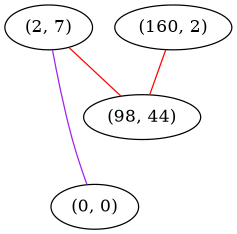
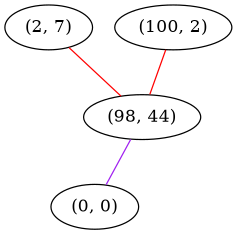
(173, 27) -> (173, 27)
(67, 118) -> (118, 162)
